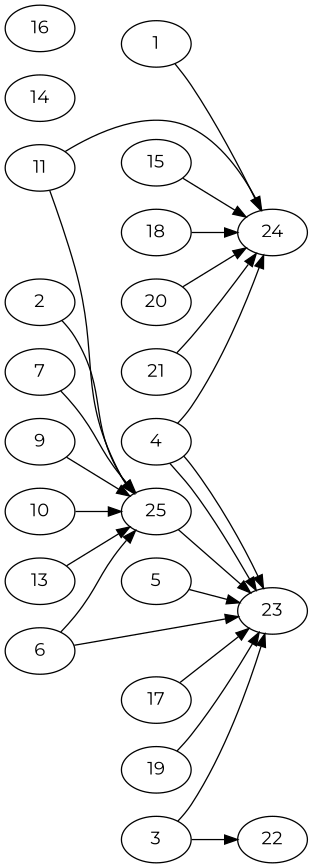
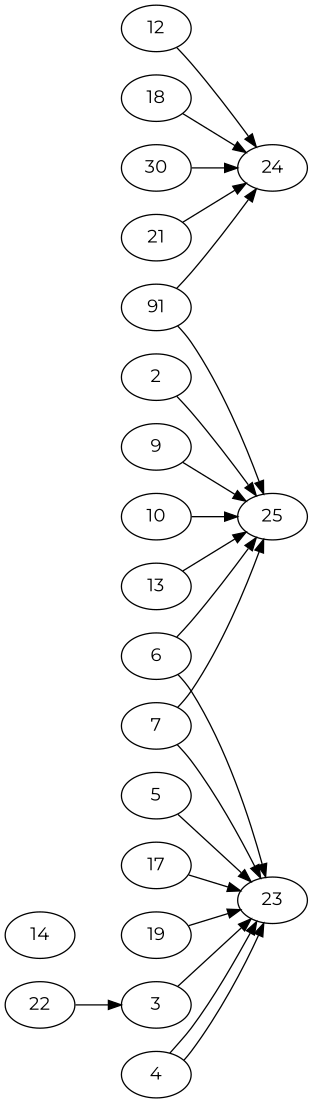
(40, 28) -> none
(156, 44) -> none
(156, 163) -> (156, 28)
(40, 168) -> (156, 307)
(156, 302) -> (156, 168)
(224, 349) -> none
(210, 557) -> (220, 803)
(208, 840) -> (92, 1005)
